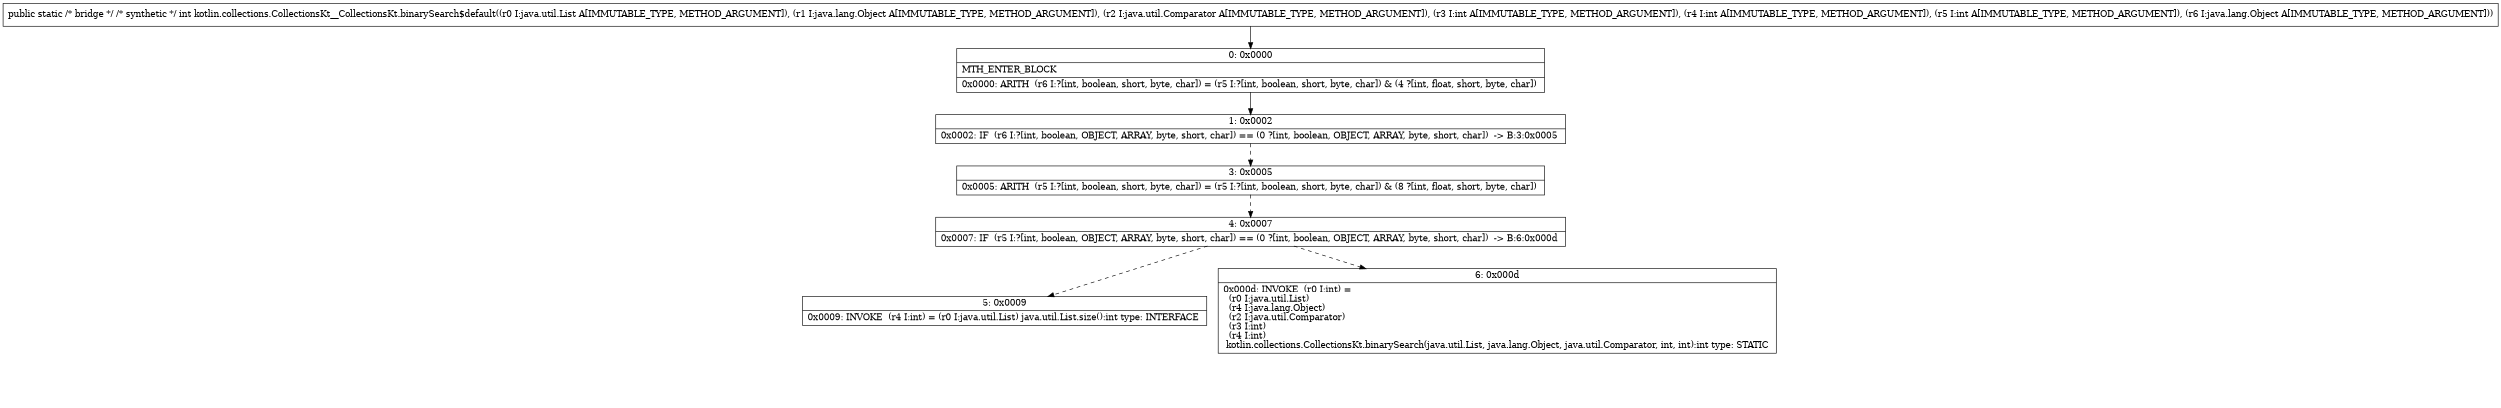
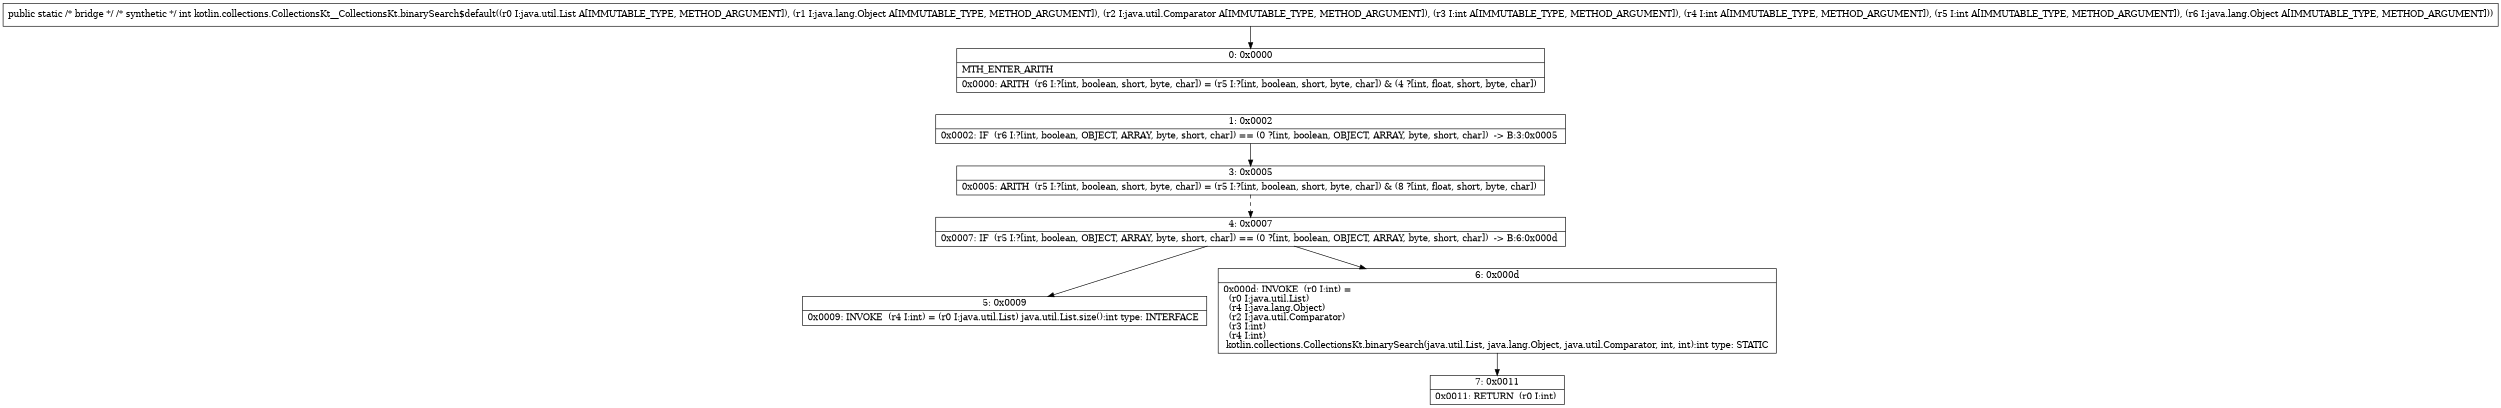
(1009, 70) -> (1007, 70)
(1251, 100) -> none
(1251, 152) -> (1251, 152)
(1327, 256) -> (1327, 256)
(1131, 270) -> (1131, 270)
none -> (1497, 390)
